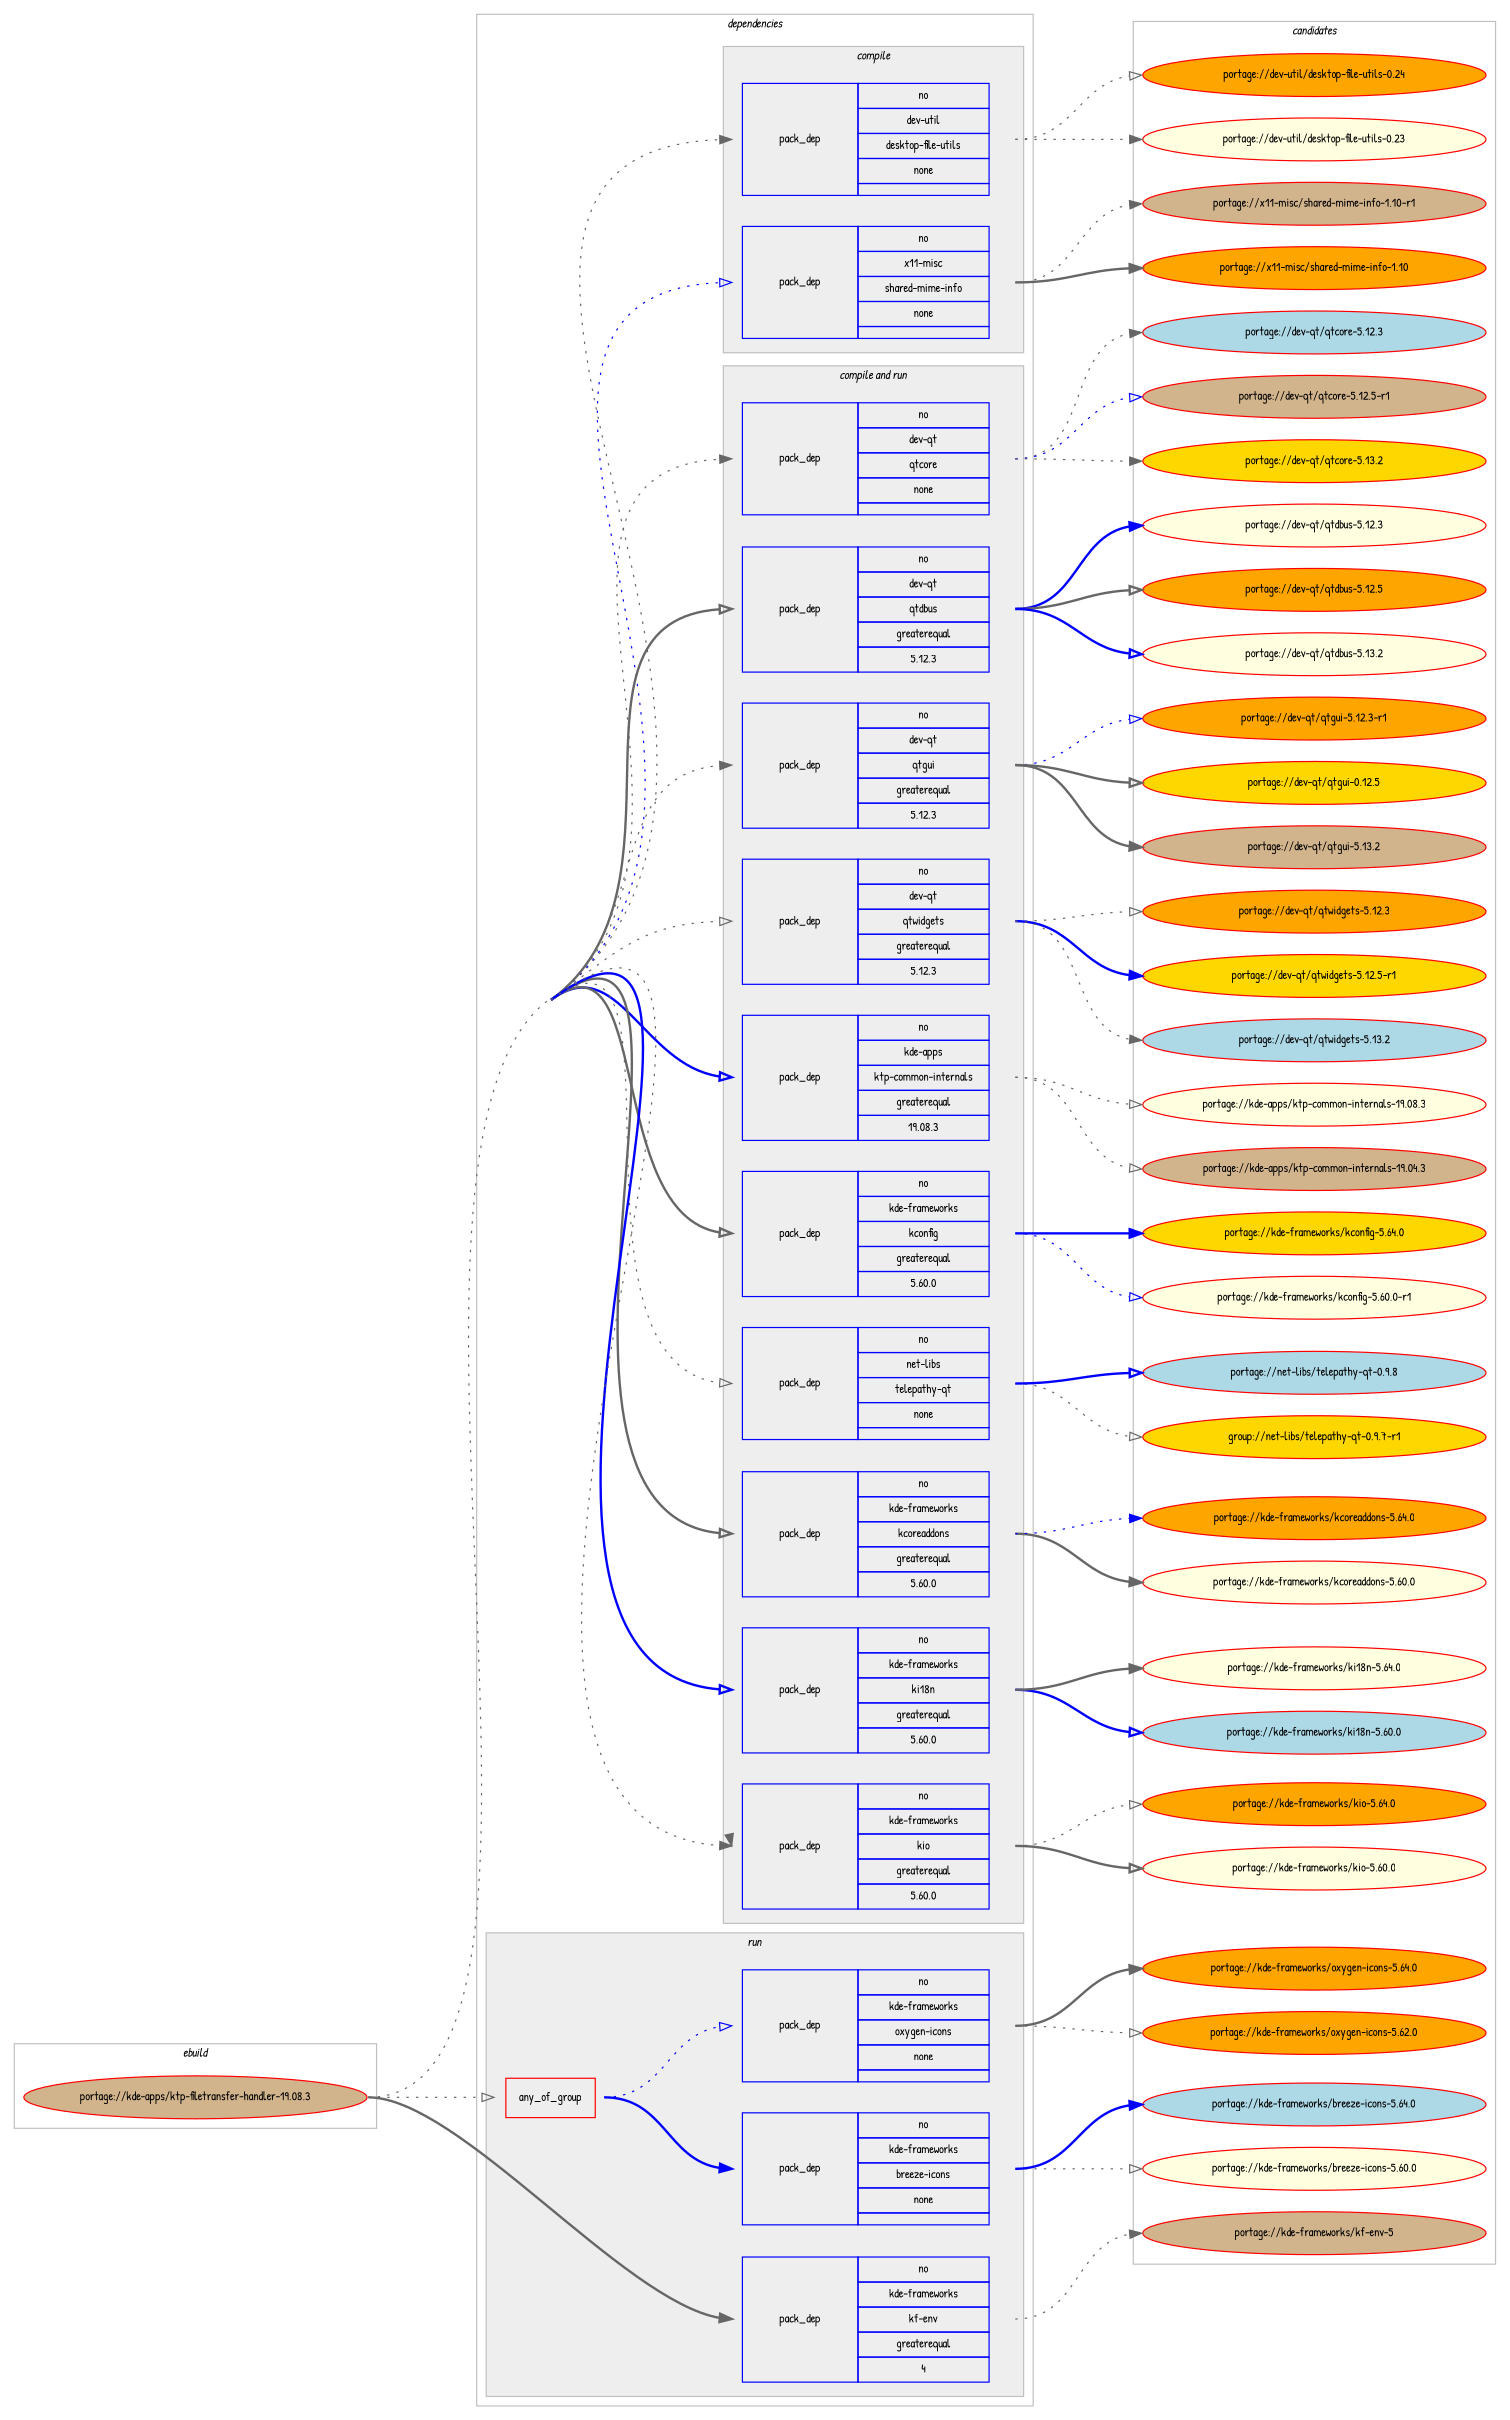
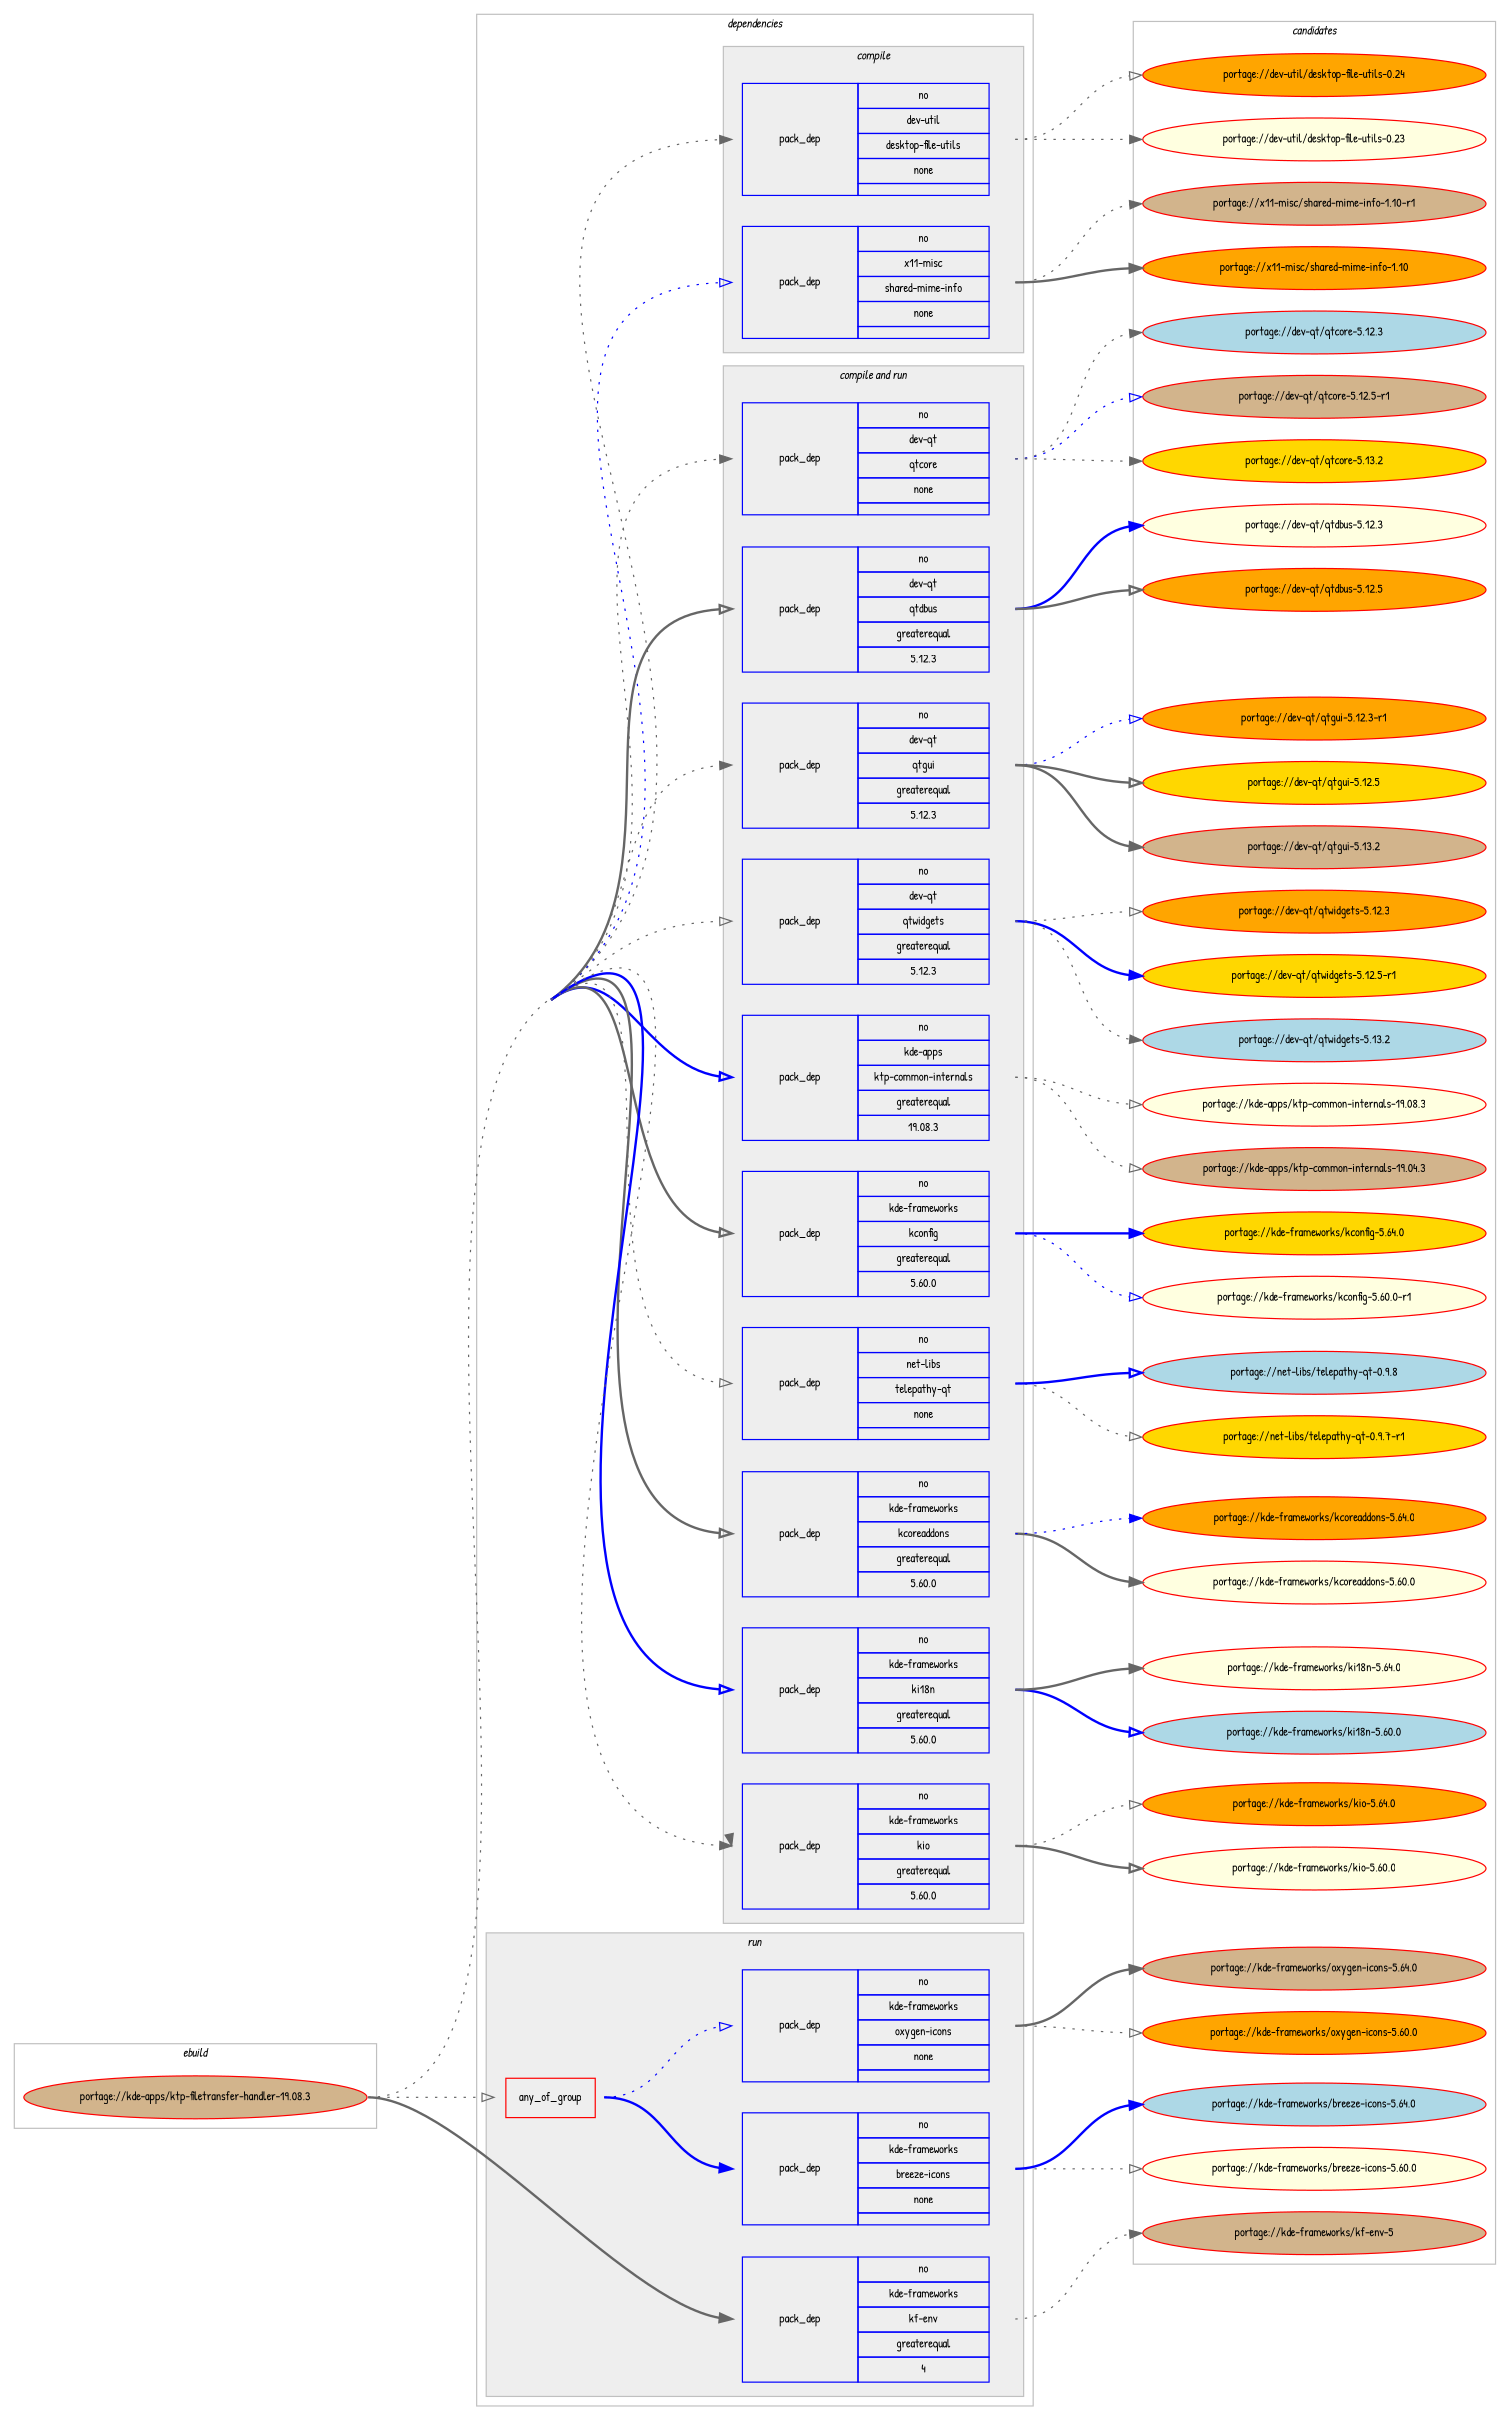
(1314, 654) -> none
(1314, 783) -> (1314, 783)
(1314, 1437) -> (1314, 1437)
(1314, 1969) -> (1314, 1969)
(1314, 2033) -> (1314, 2033)
